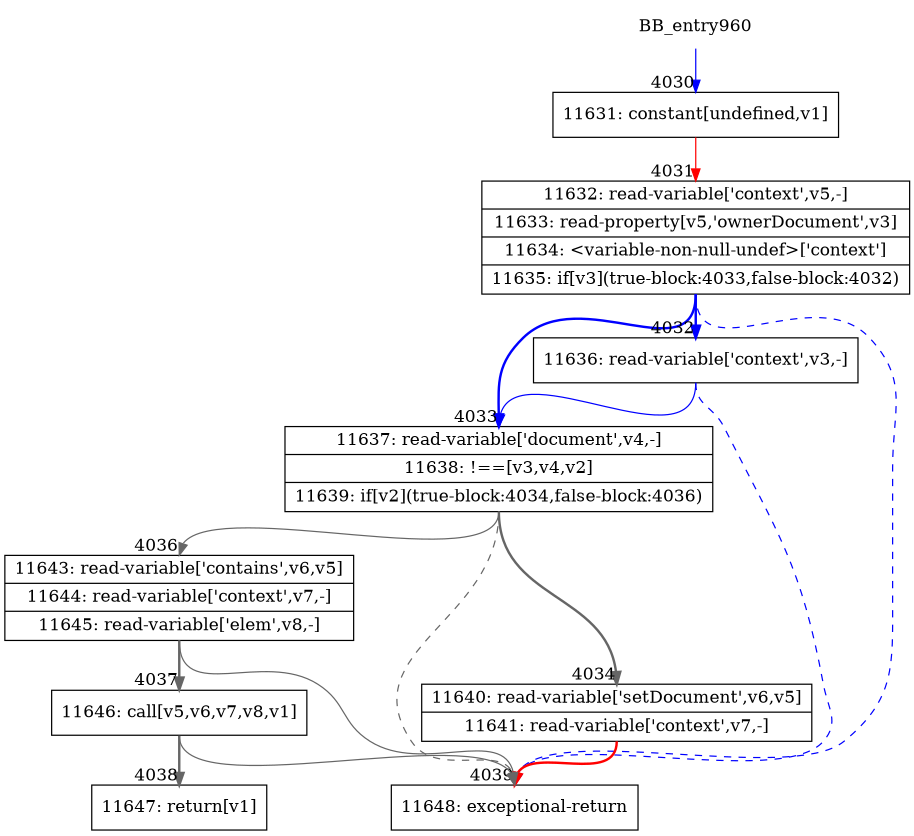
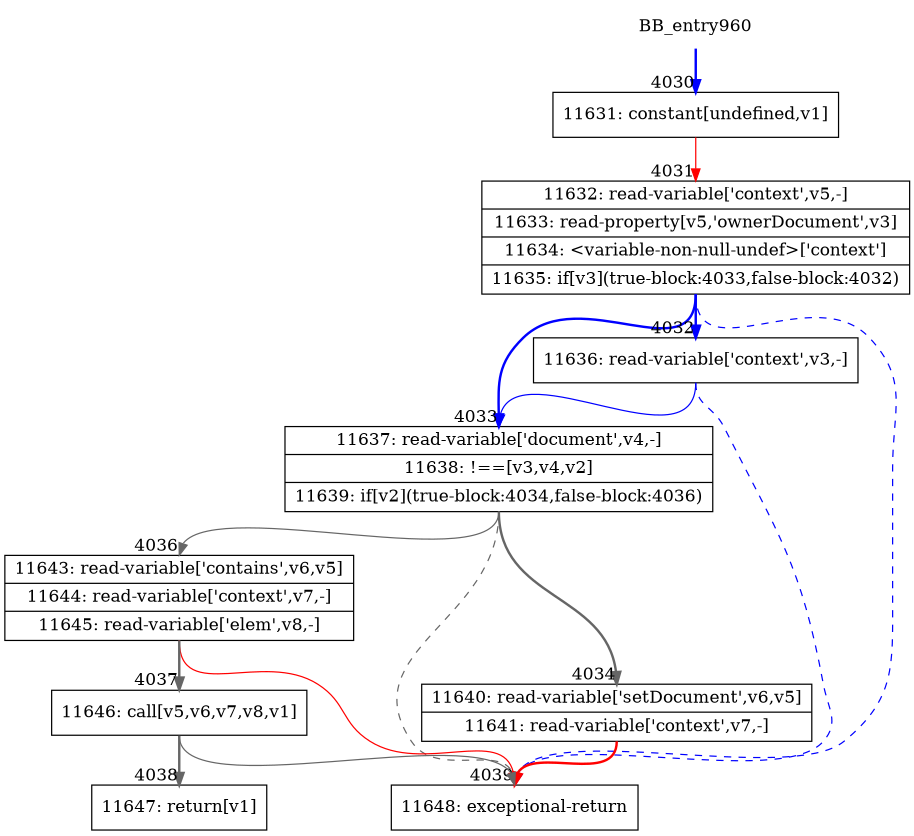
(696, 64) -> (696, 64)
(342, 710) -> (342, 710)
